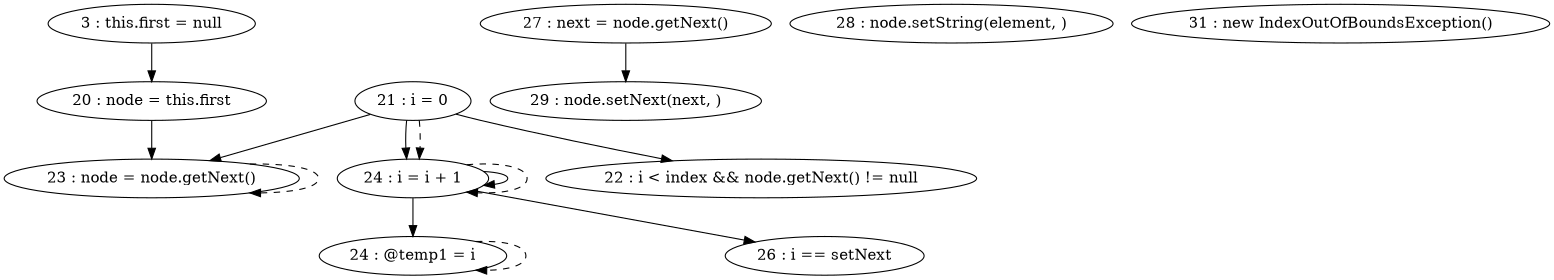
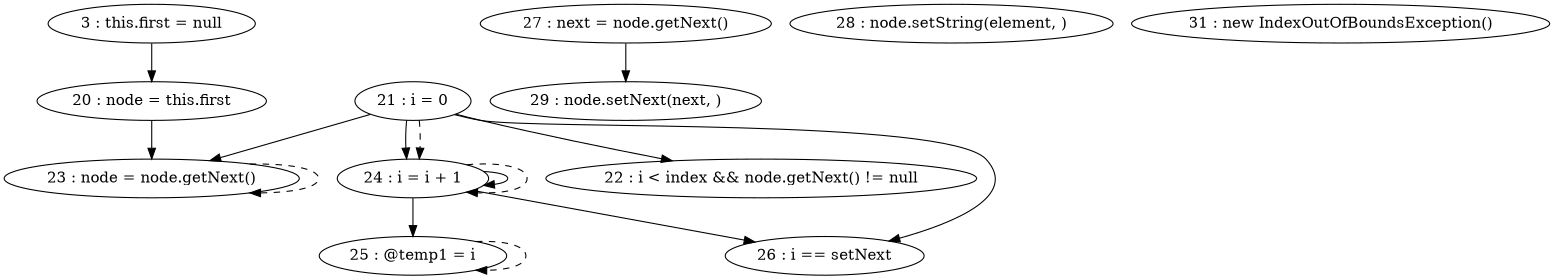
none -> (792, 130)
(413, 256) -> (413, 256)
